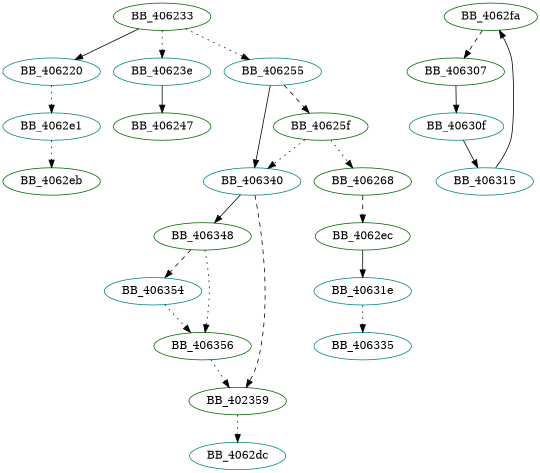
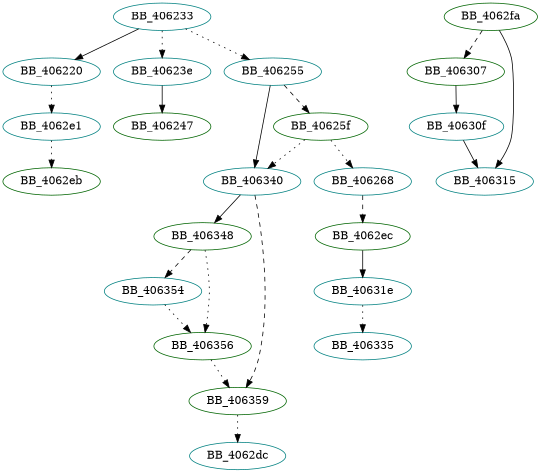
(162, 17) -> (162, 17)
(514, 104) -> (514, 96)
(363, 181) -> (363, 181)
(238, 401) -> (238, 401)
